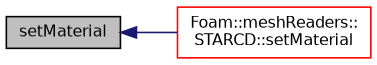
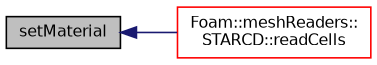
(274, 32) -> (274, 32)
